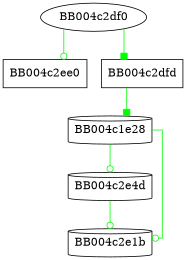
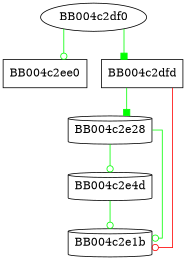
(110, 130) -> (110, 130)
none -> (173, 175)
